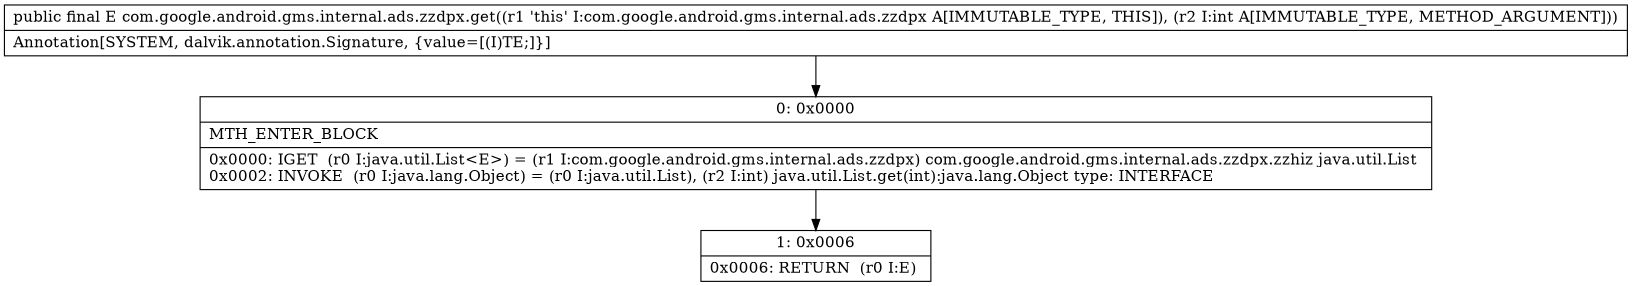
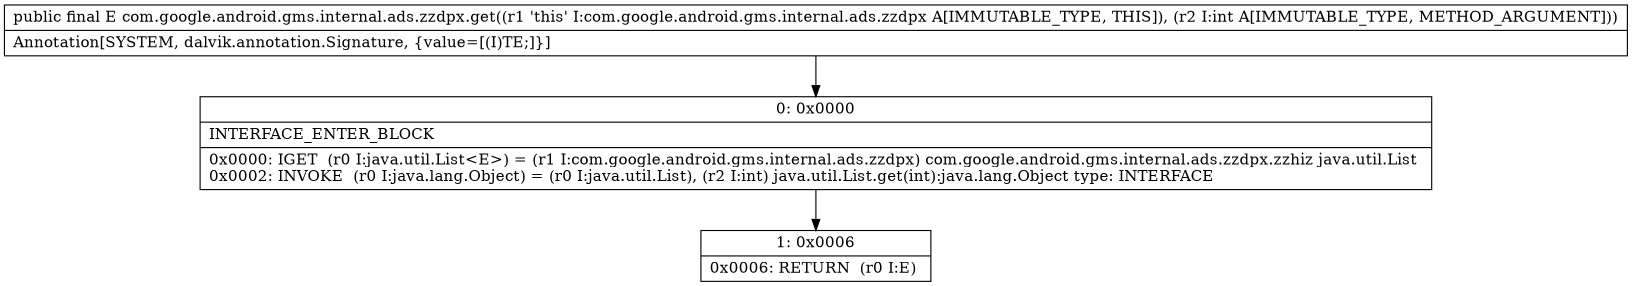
(294, 134) -> (322, 134)
